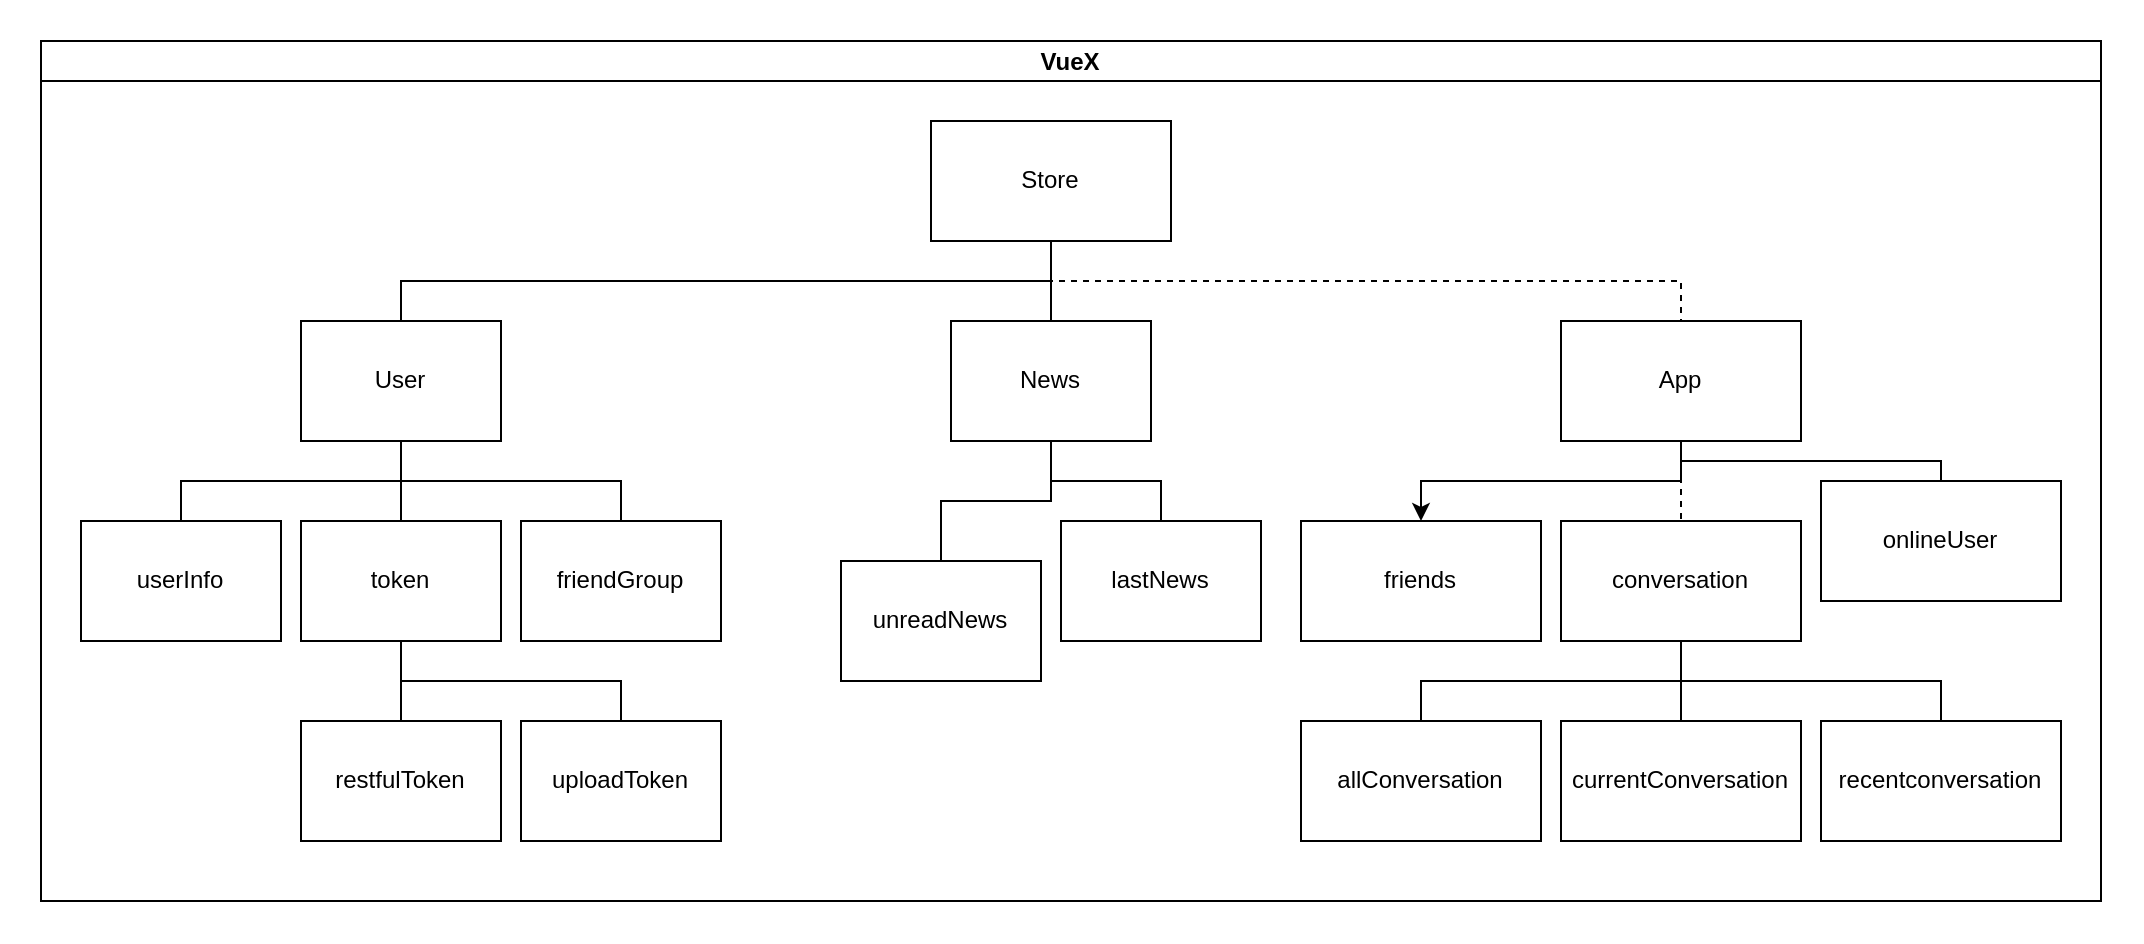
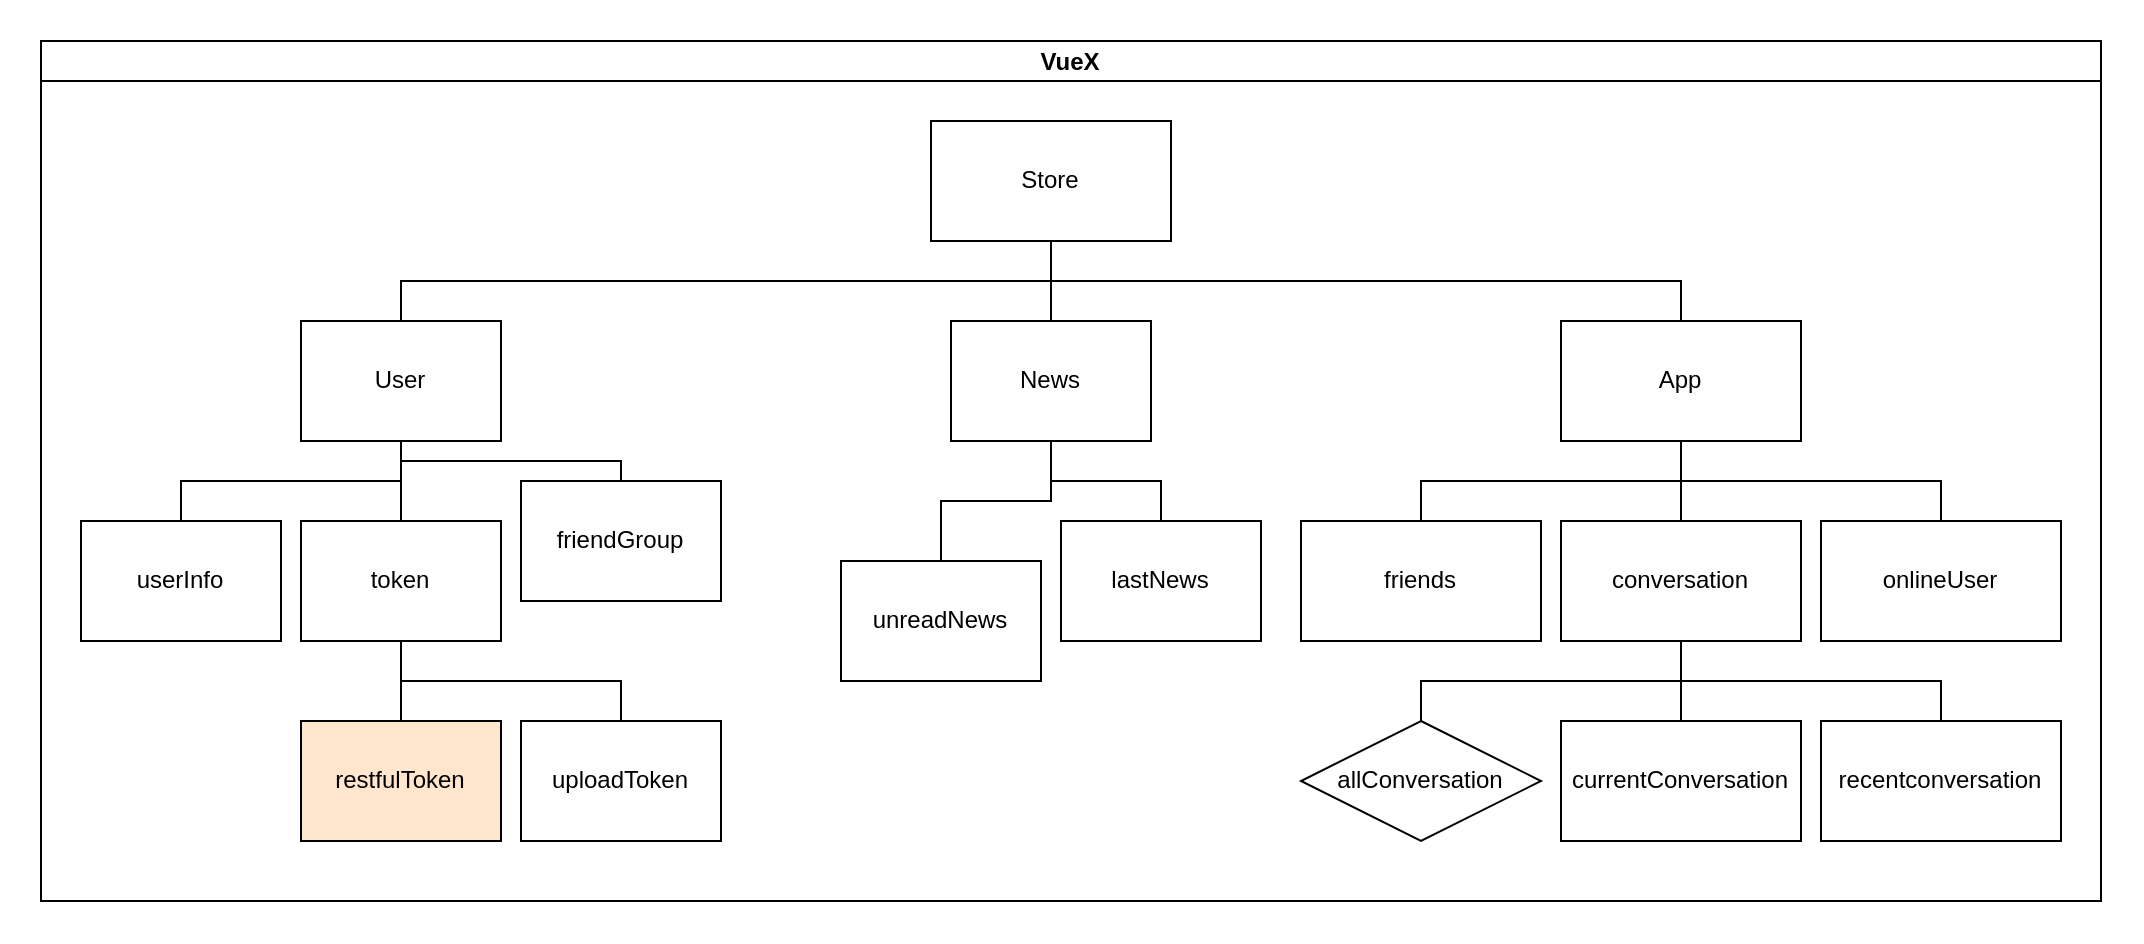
(1387, 281) -> (1387, 281)
(1681, 502) -> (1681, 502)
(1421, 506) -> (1421, 511)
(1941, 541) -> (1941, 581)
(621, 581) -> (621, 541)
(401, 781) -> (401, 781)
(1421, 781) -> (1421, 781)
